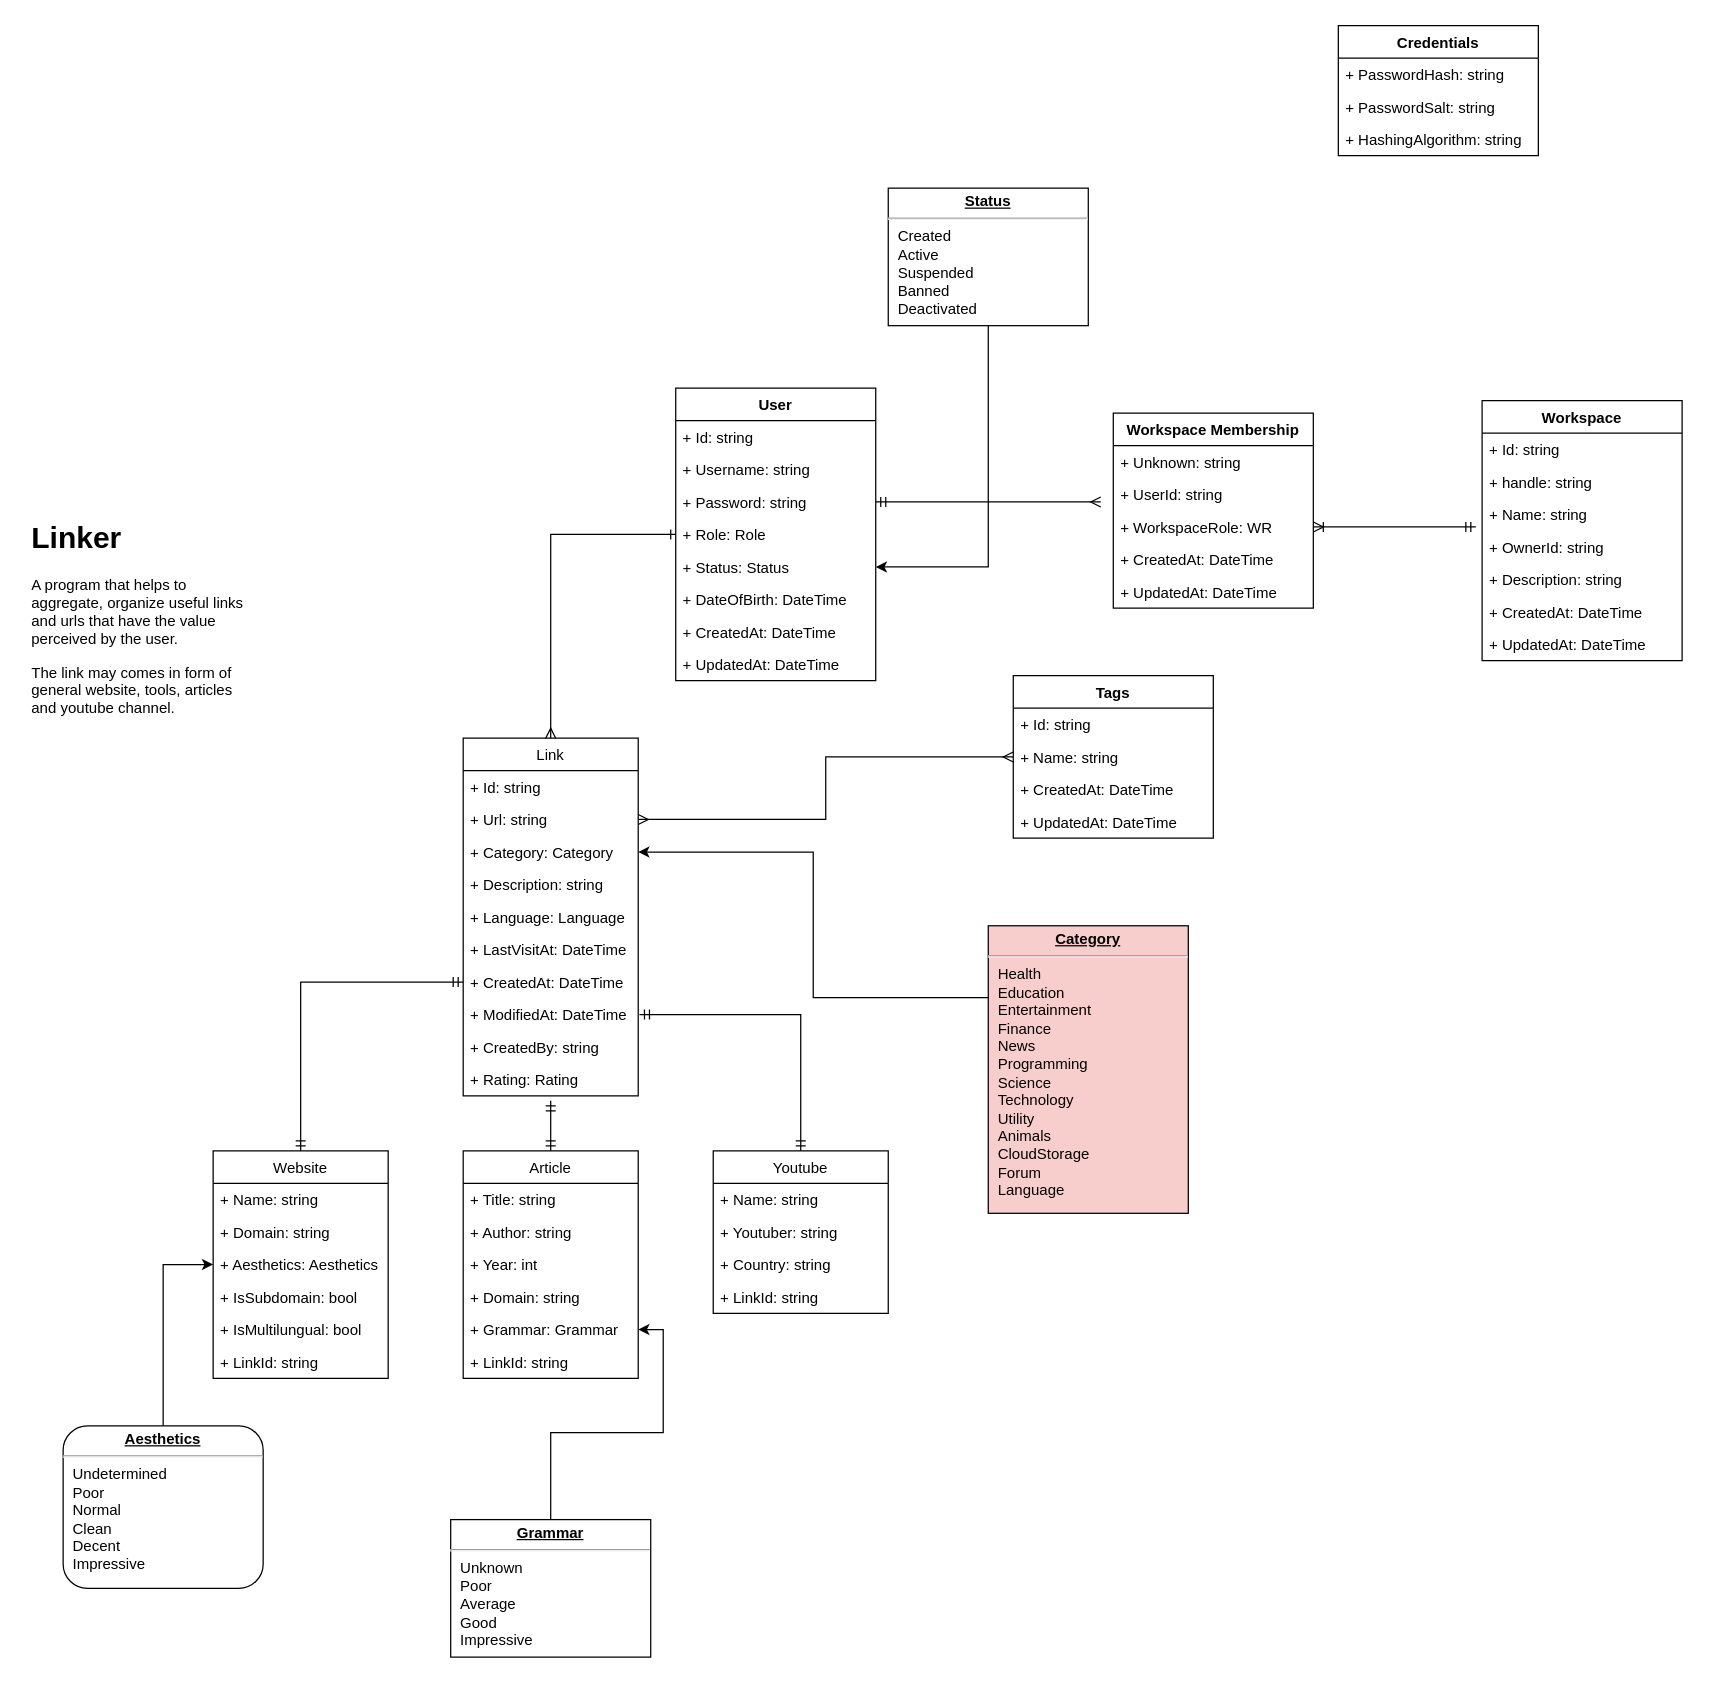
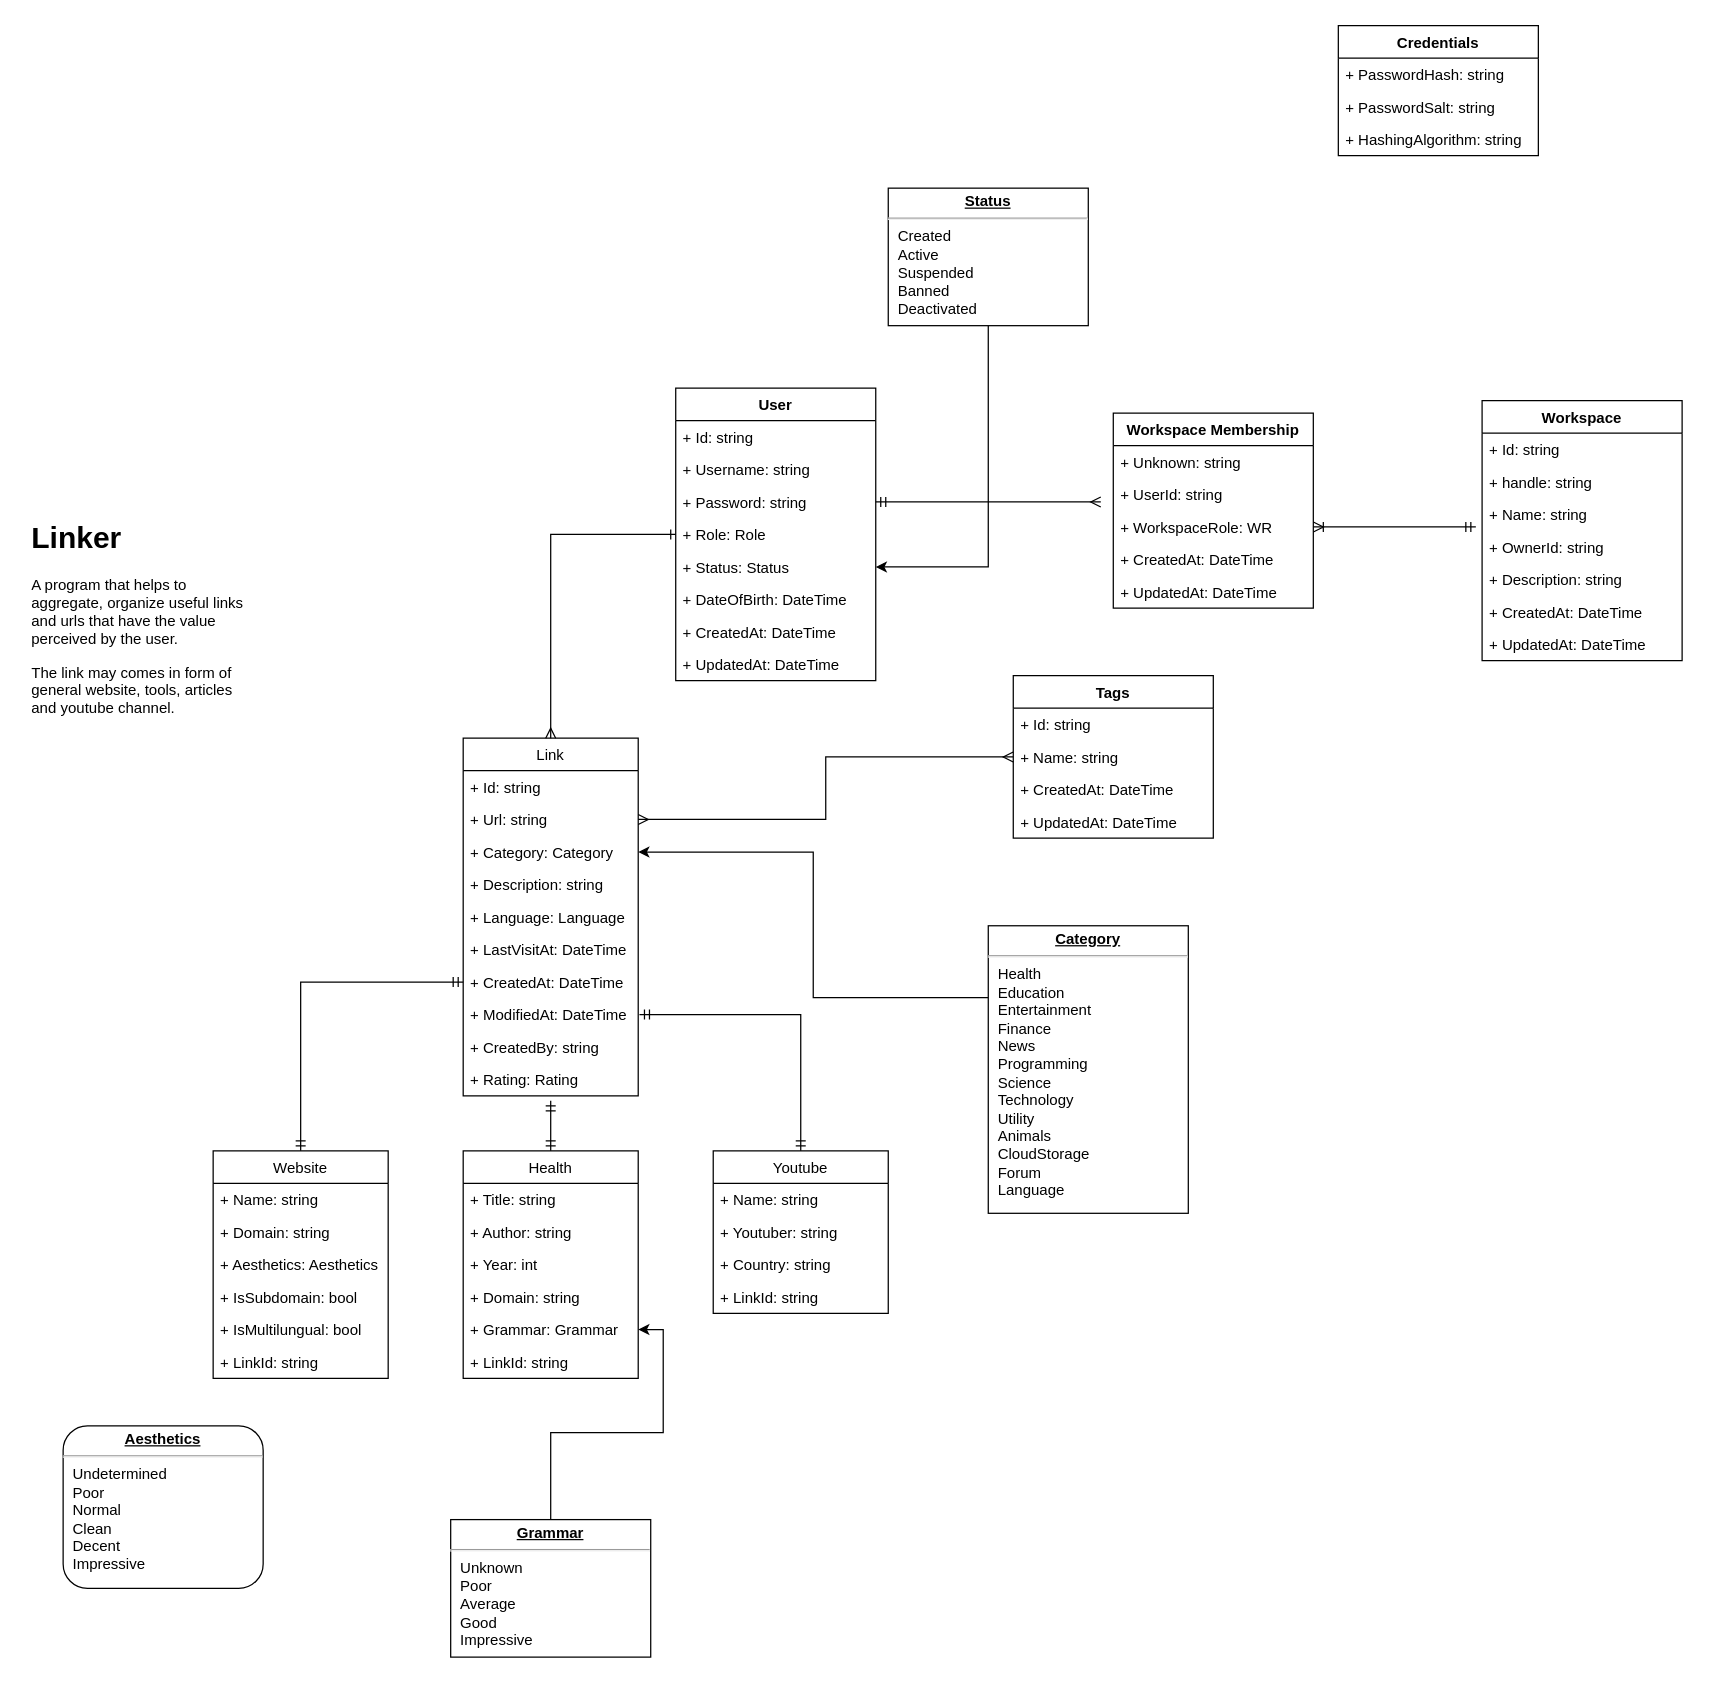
(1088, 1069) -> (1088, 1069)
(550, 1168) -> (550, 1168)
(163, 1324) -> none
